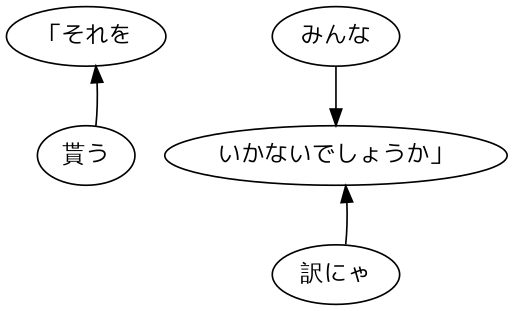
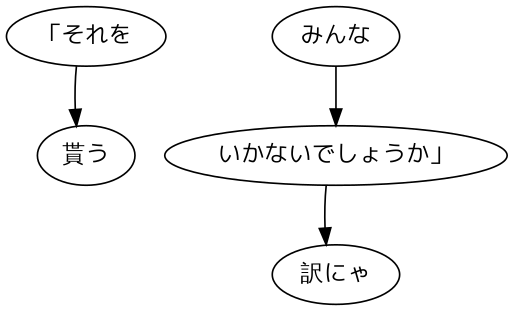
(97, 105) -> (75, 88)
(347, 224) -> (325, 207)
